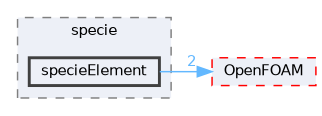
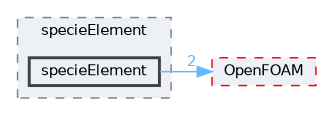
(94, 31) -> (94, 31)
